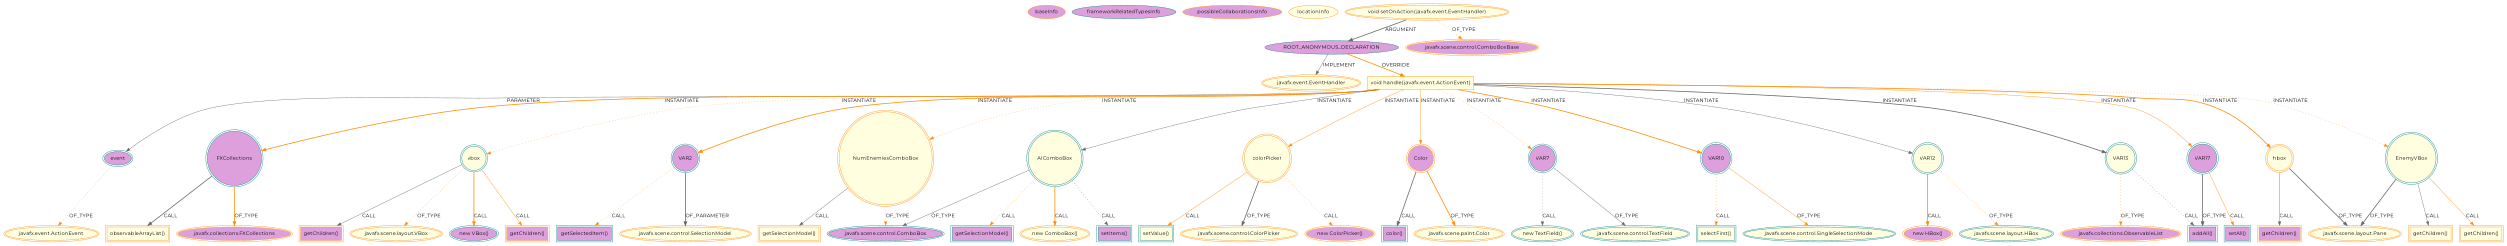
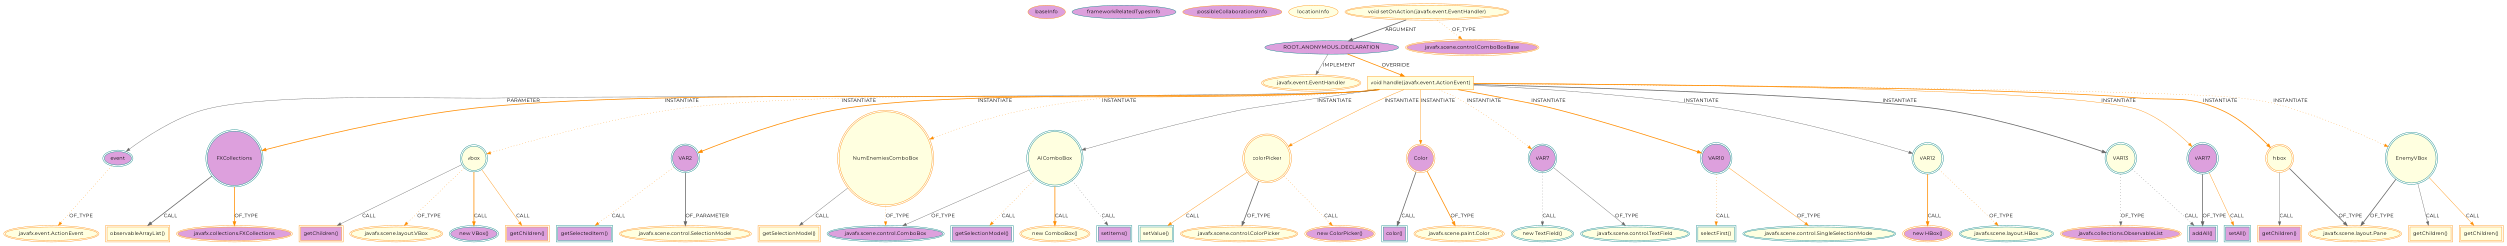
(2121, 198) -> (2121, 198)
